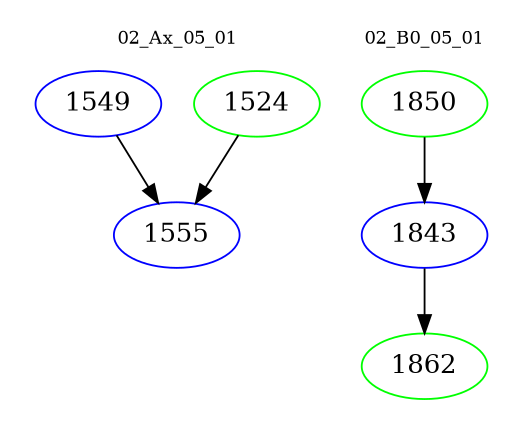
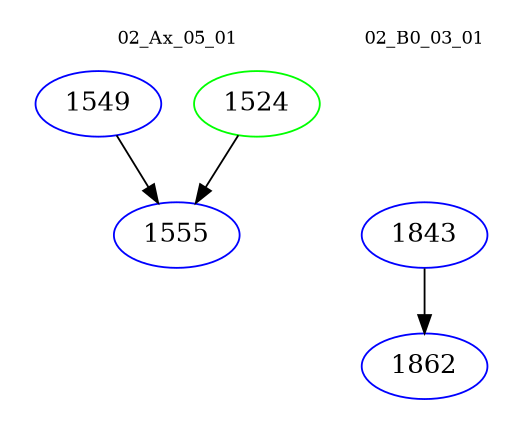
(425, 39) -> (425, 39)
(425, 104) -> none
(425, 366) -> (425, 366)
